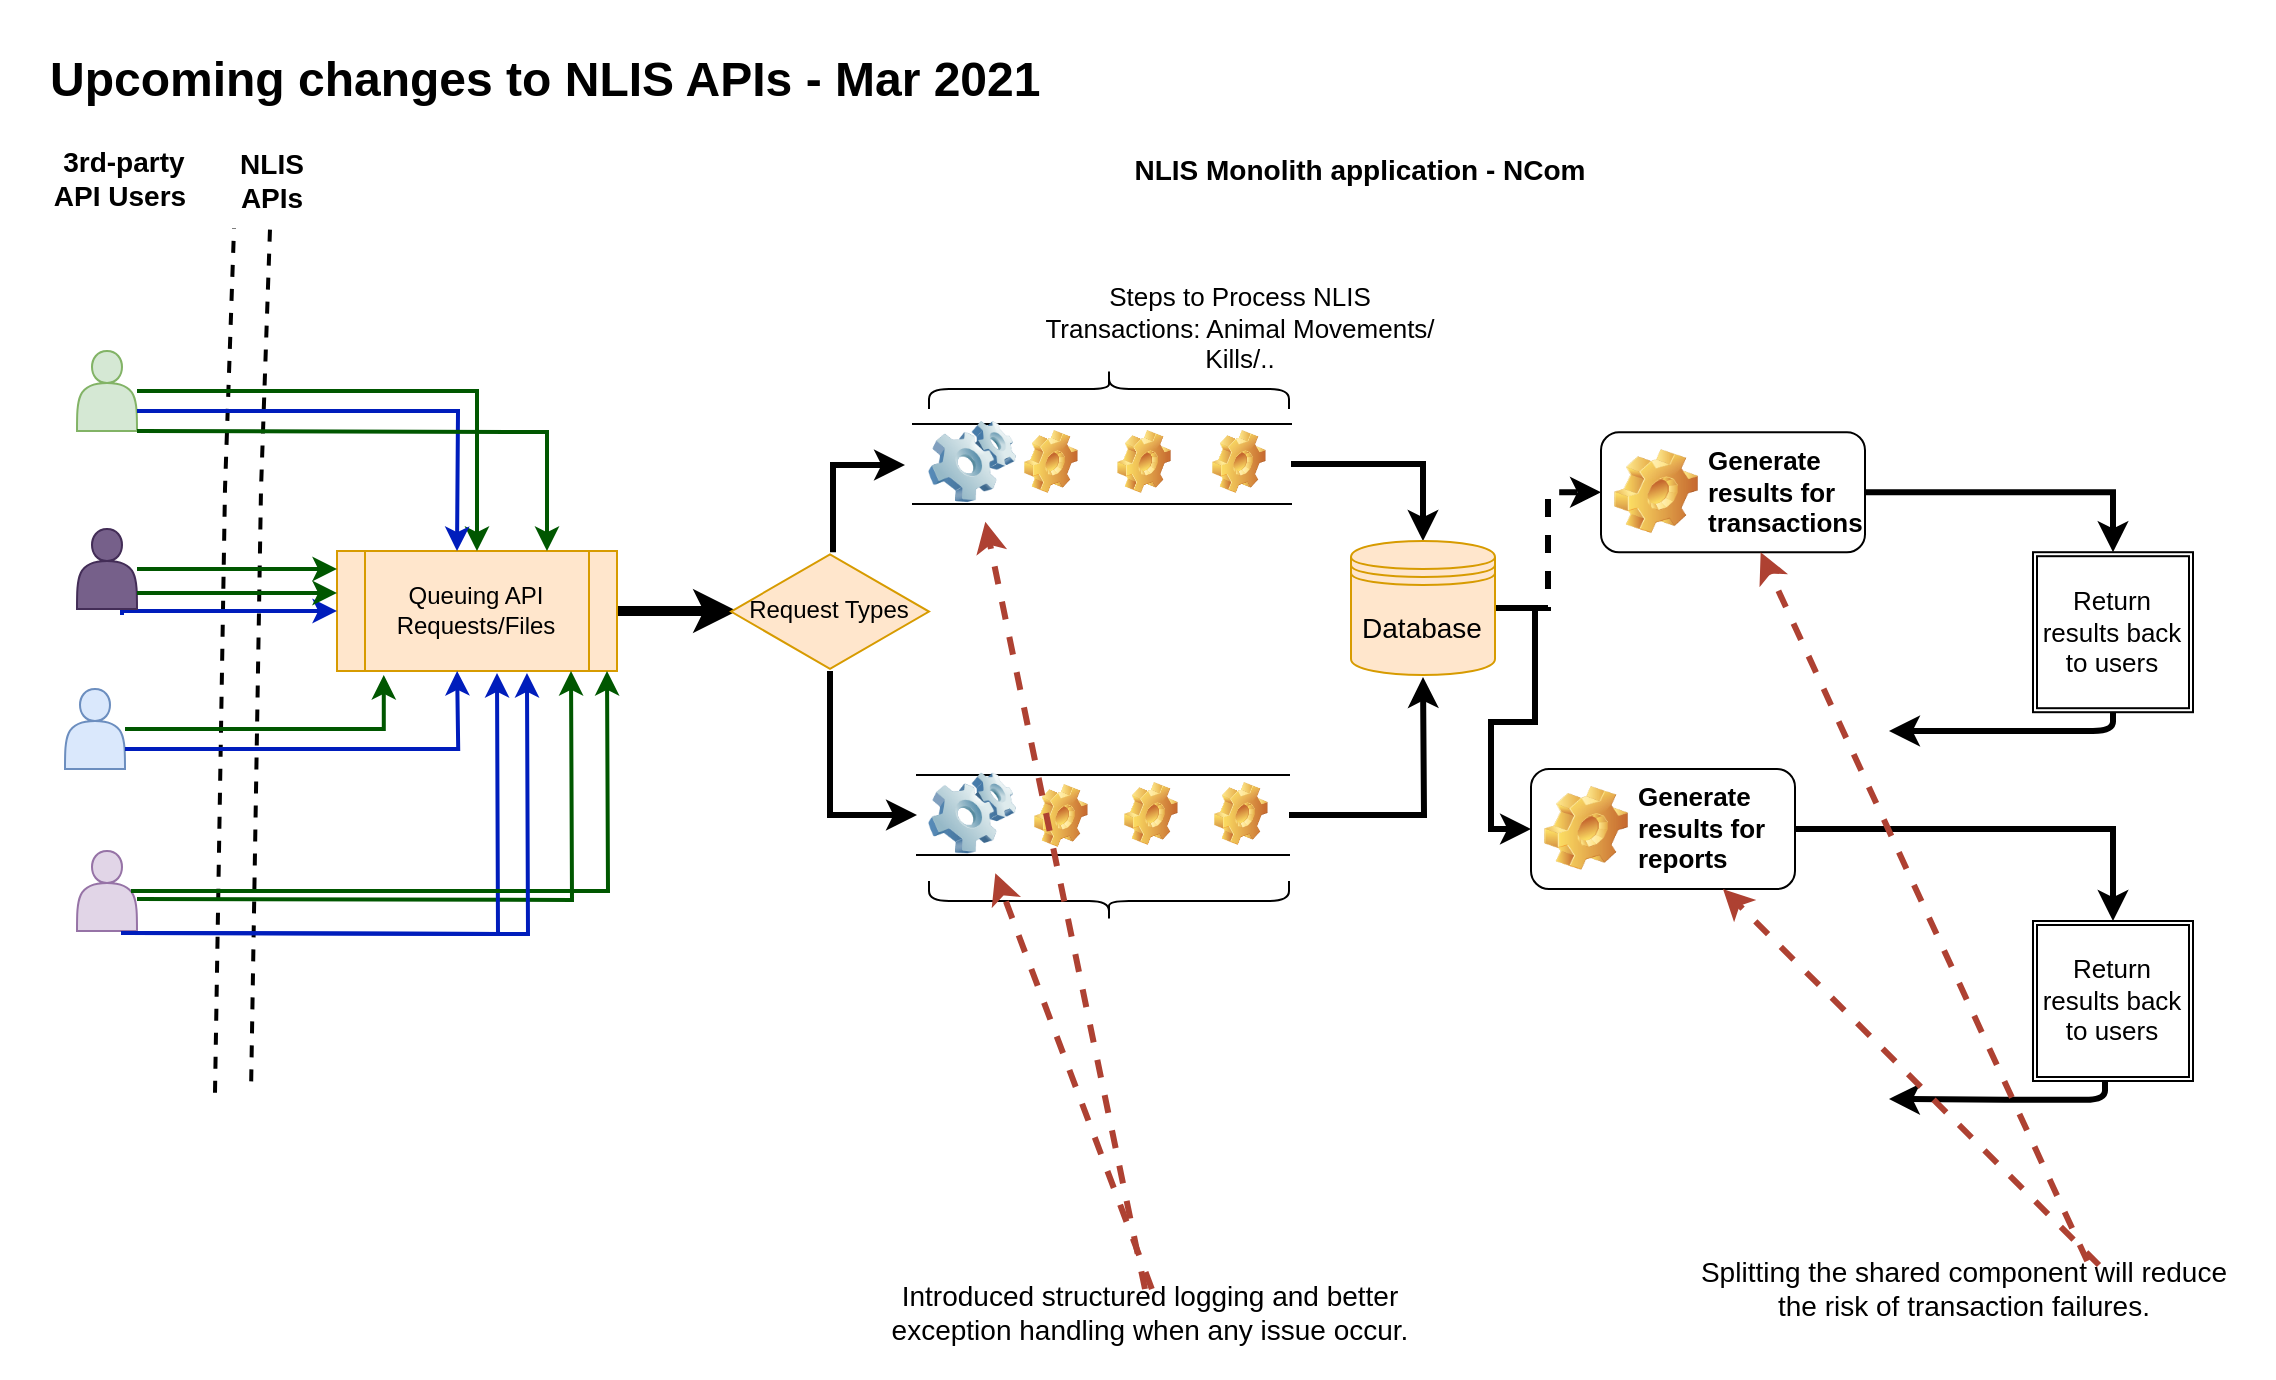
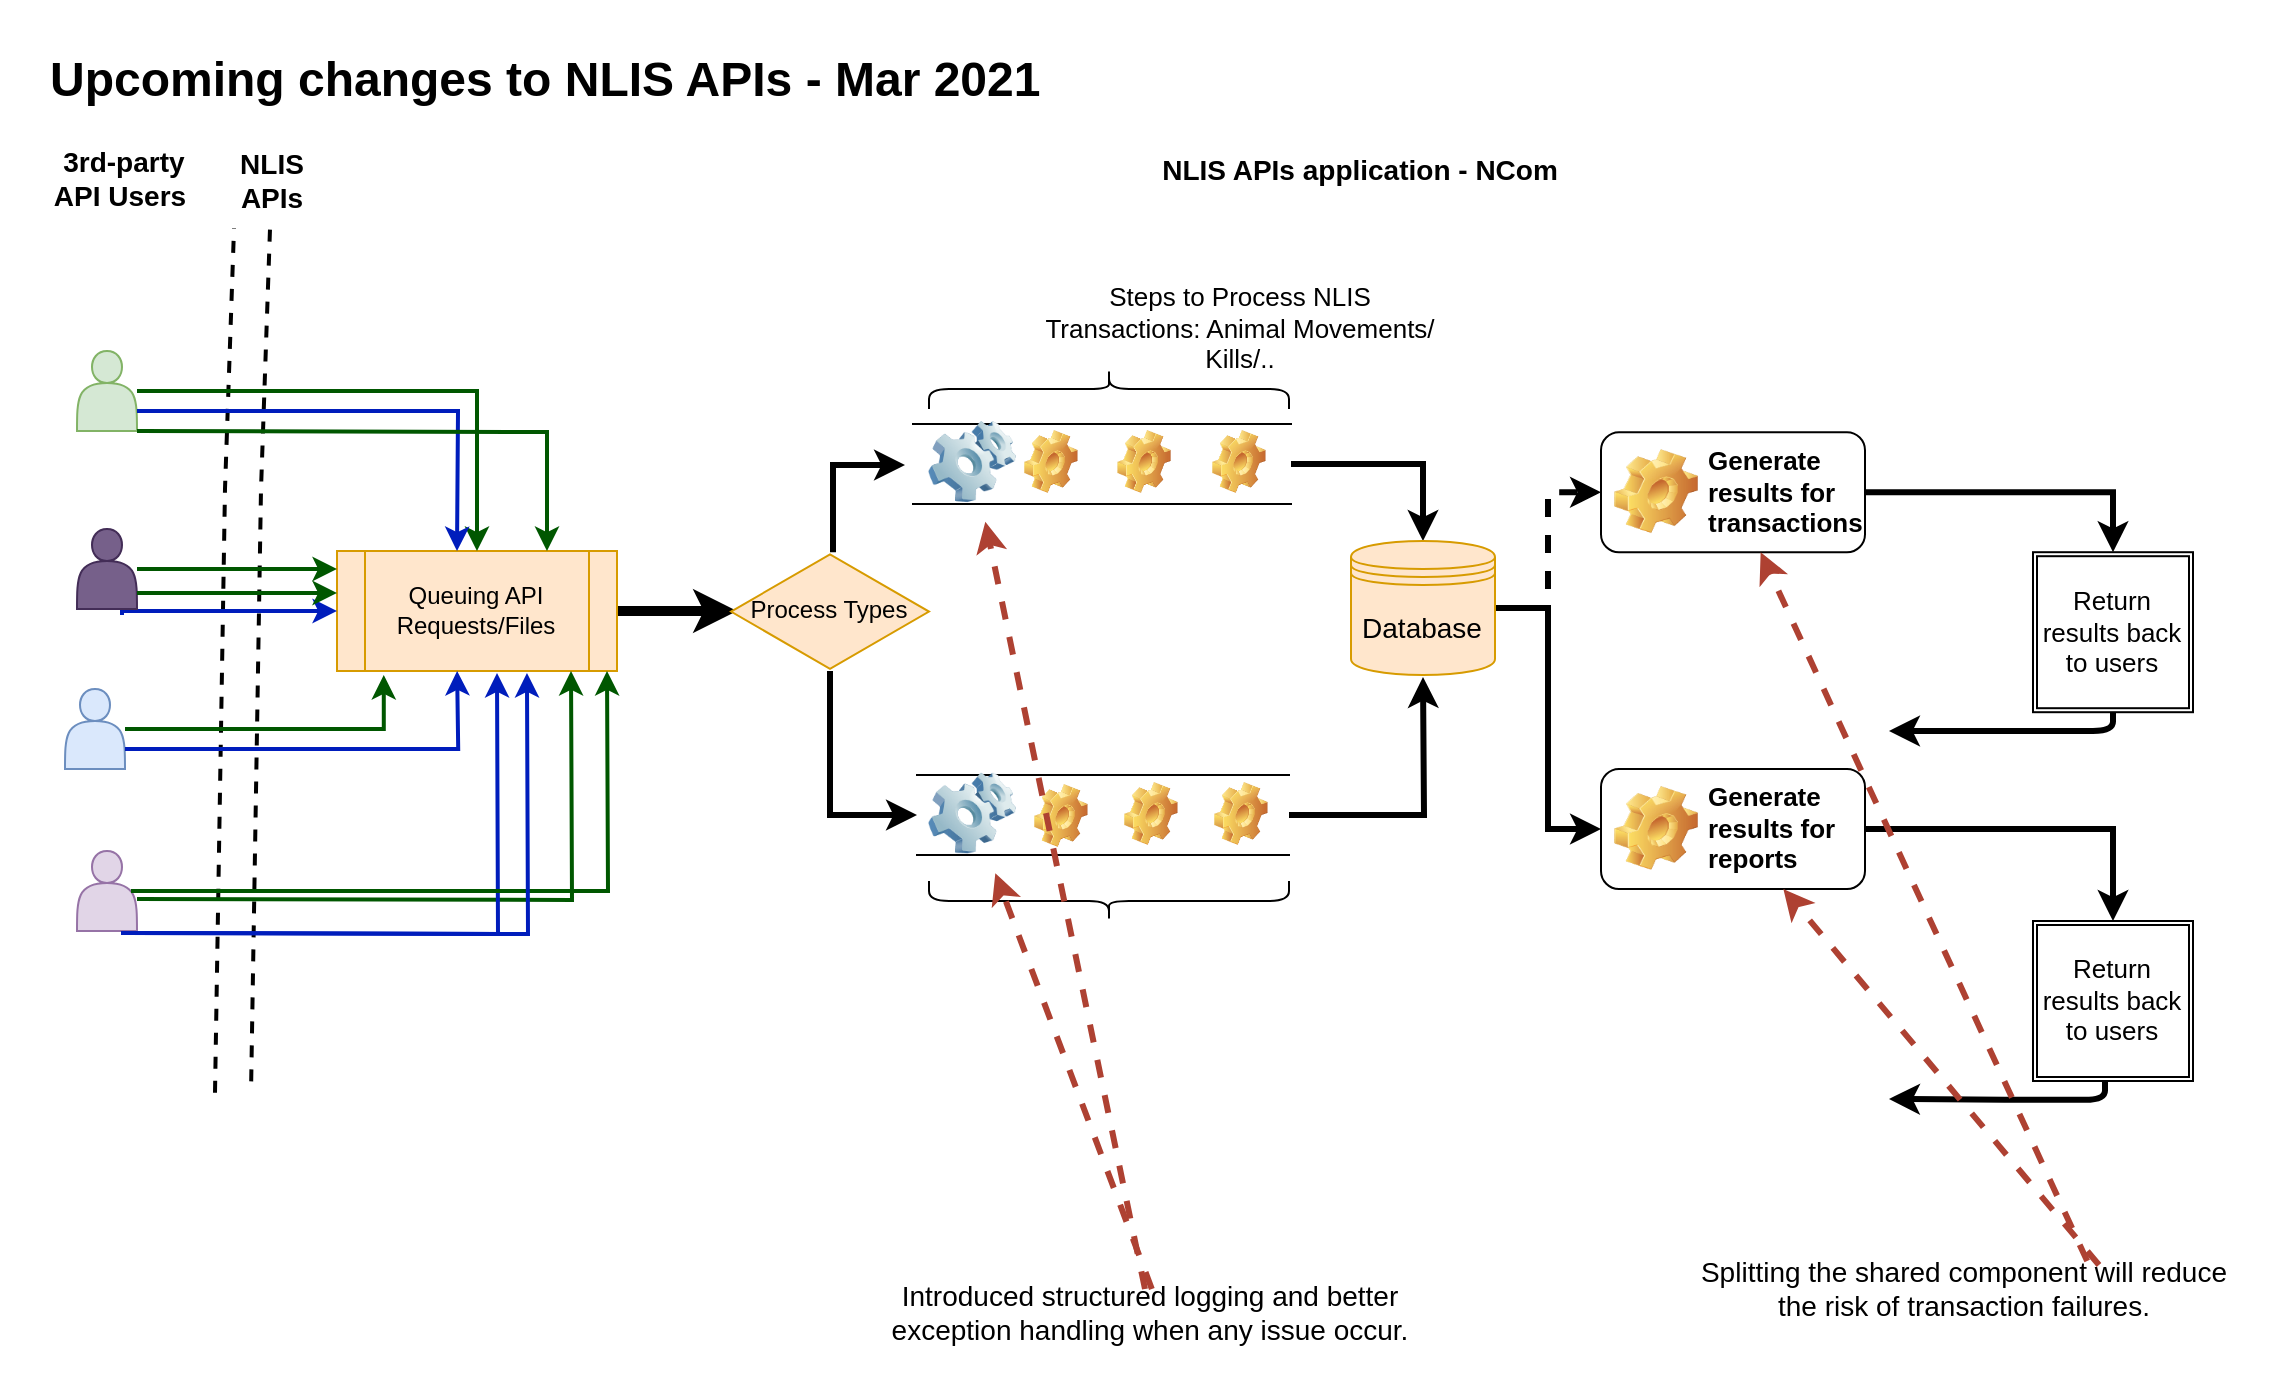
(1361, 171) -> (1361, 171)
(830, 611) -> (830, 611)
(1663, 829) -> (1733, 829)
